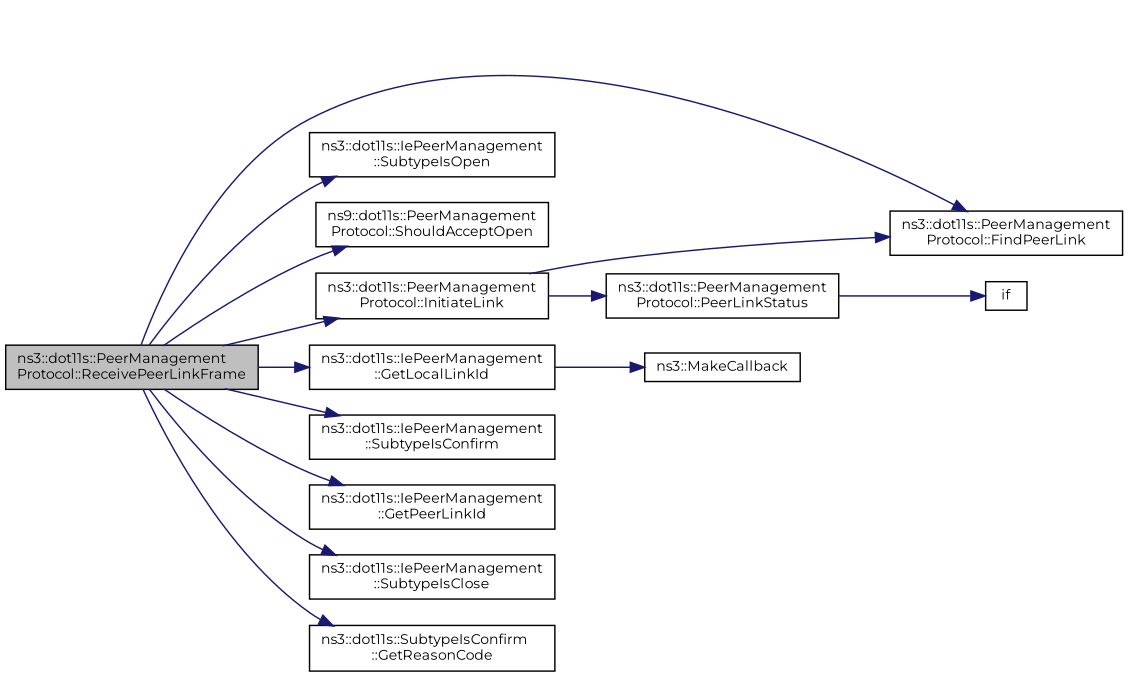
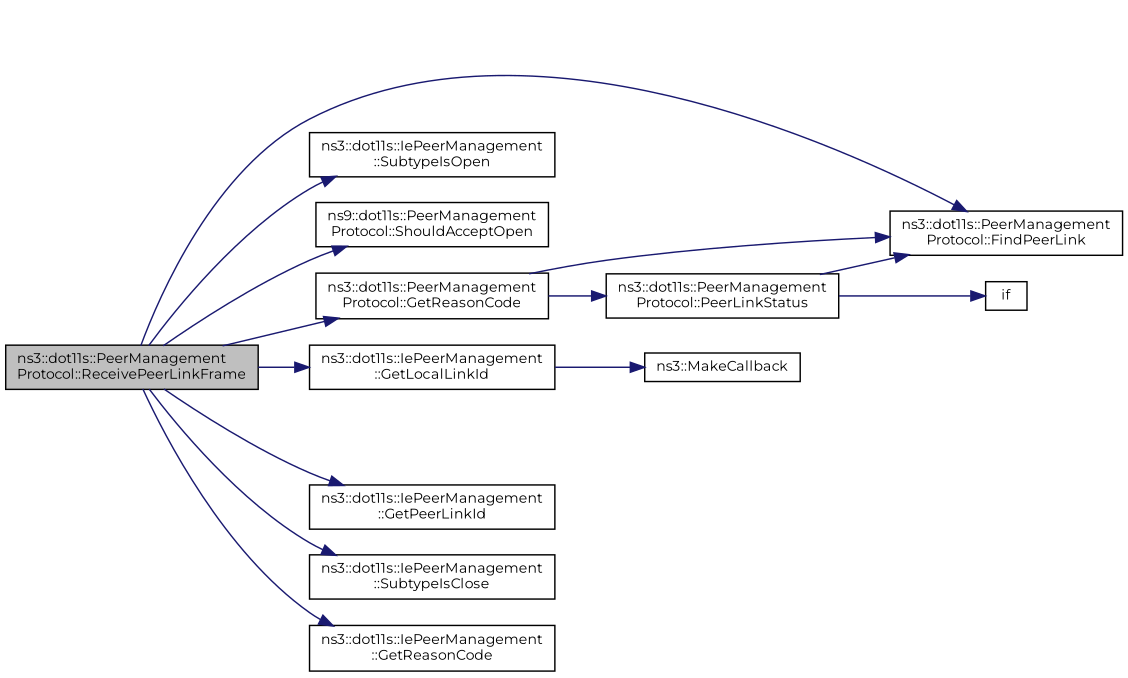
none -> (857, 266)
(432, 296) -> (432, 296)
(432, 437) -> none
(432, 648) -> (432, 648)
